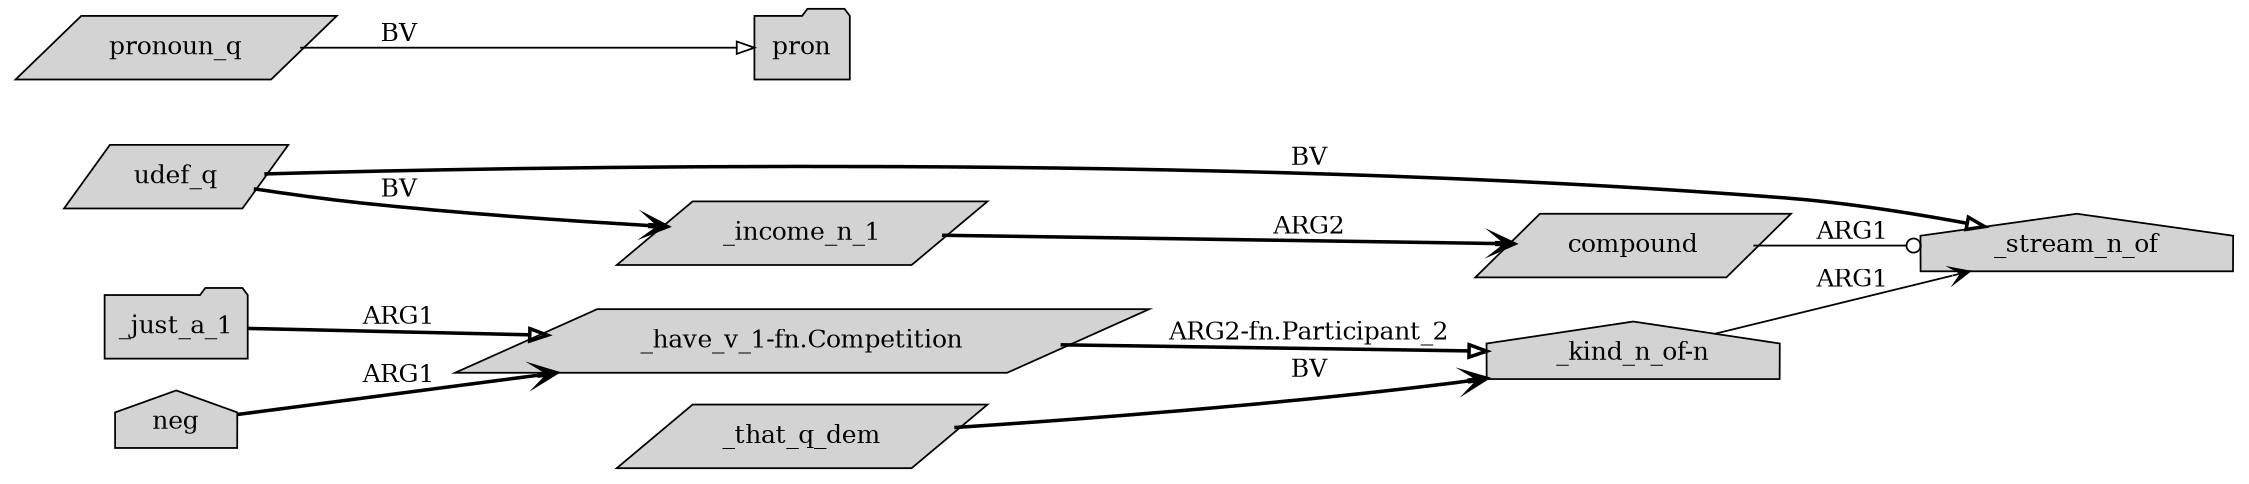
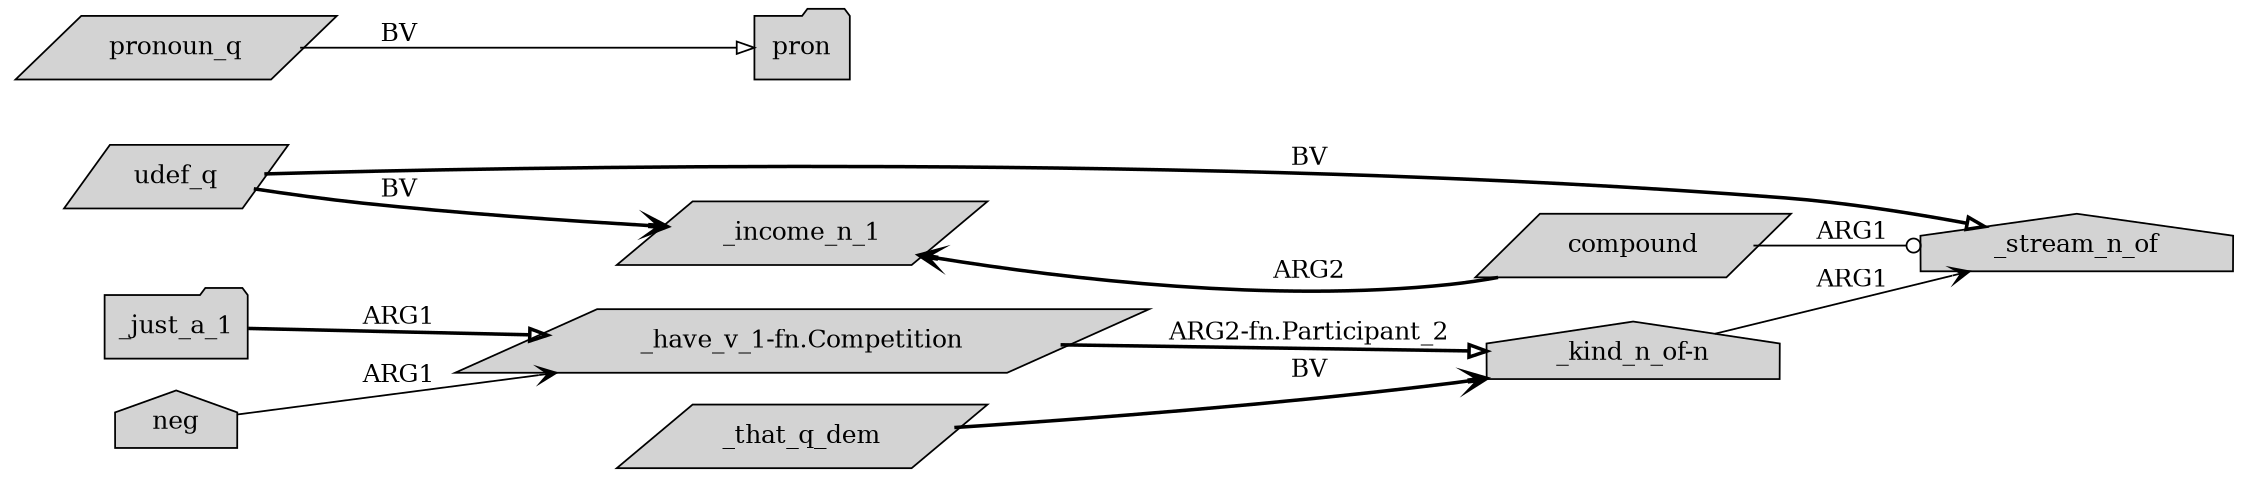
(1219, 239) -> (1217, 288)
(388, 395) -> (388, 395)
